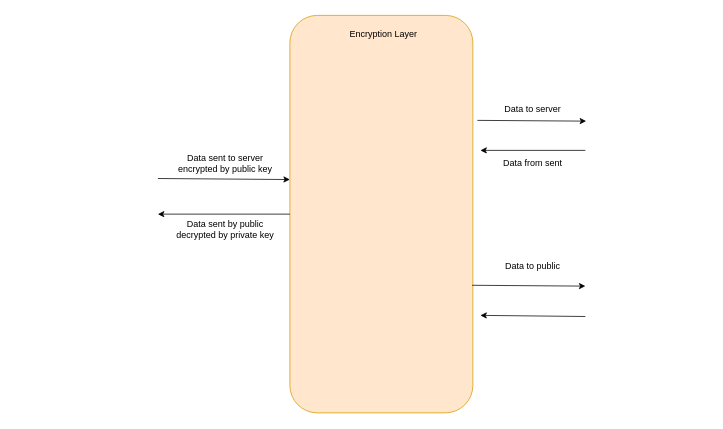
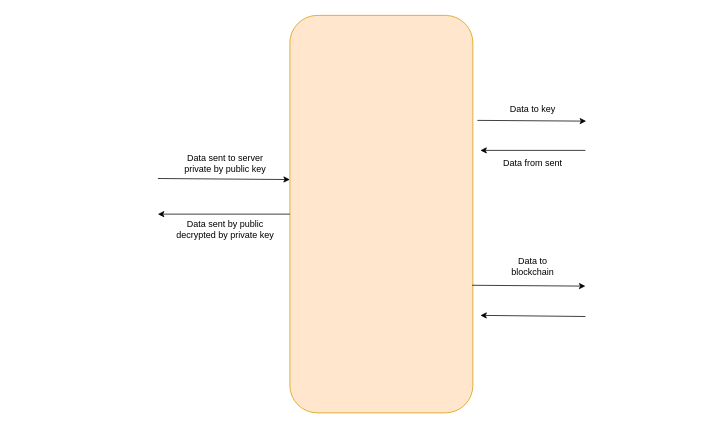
(384, 34) -> none
(533, 109) -> (533, 109)
(225, 163) -> (225, 163)
(533, 267) -> (533, 267)
